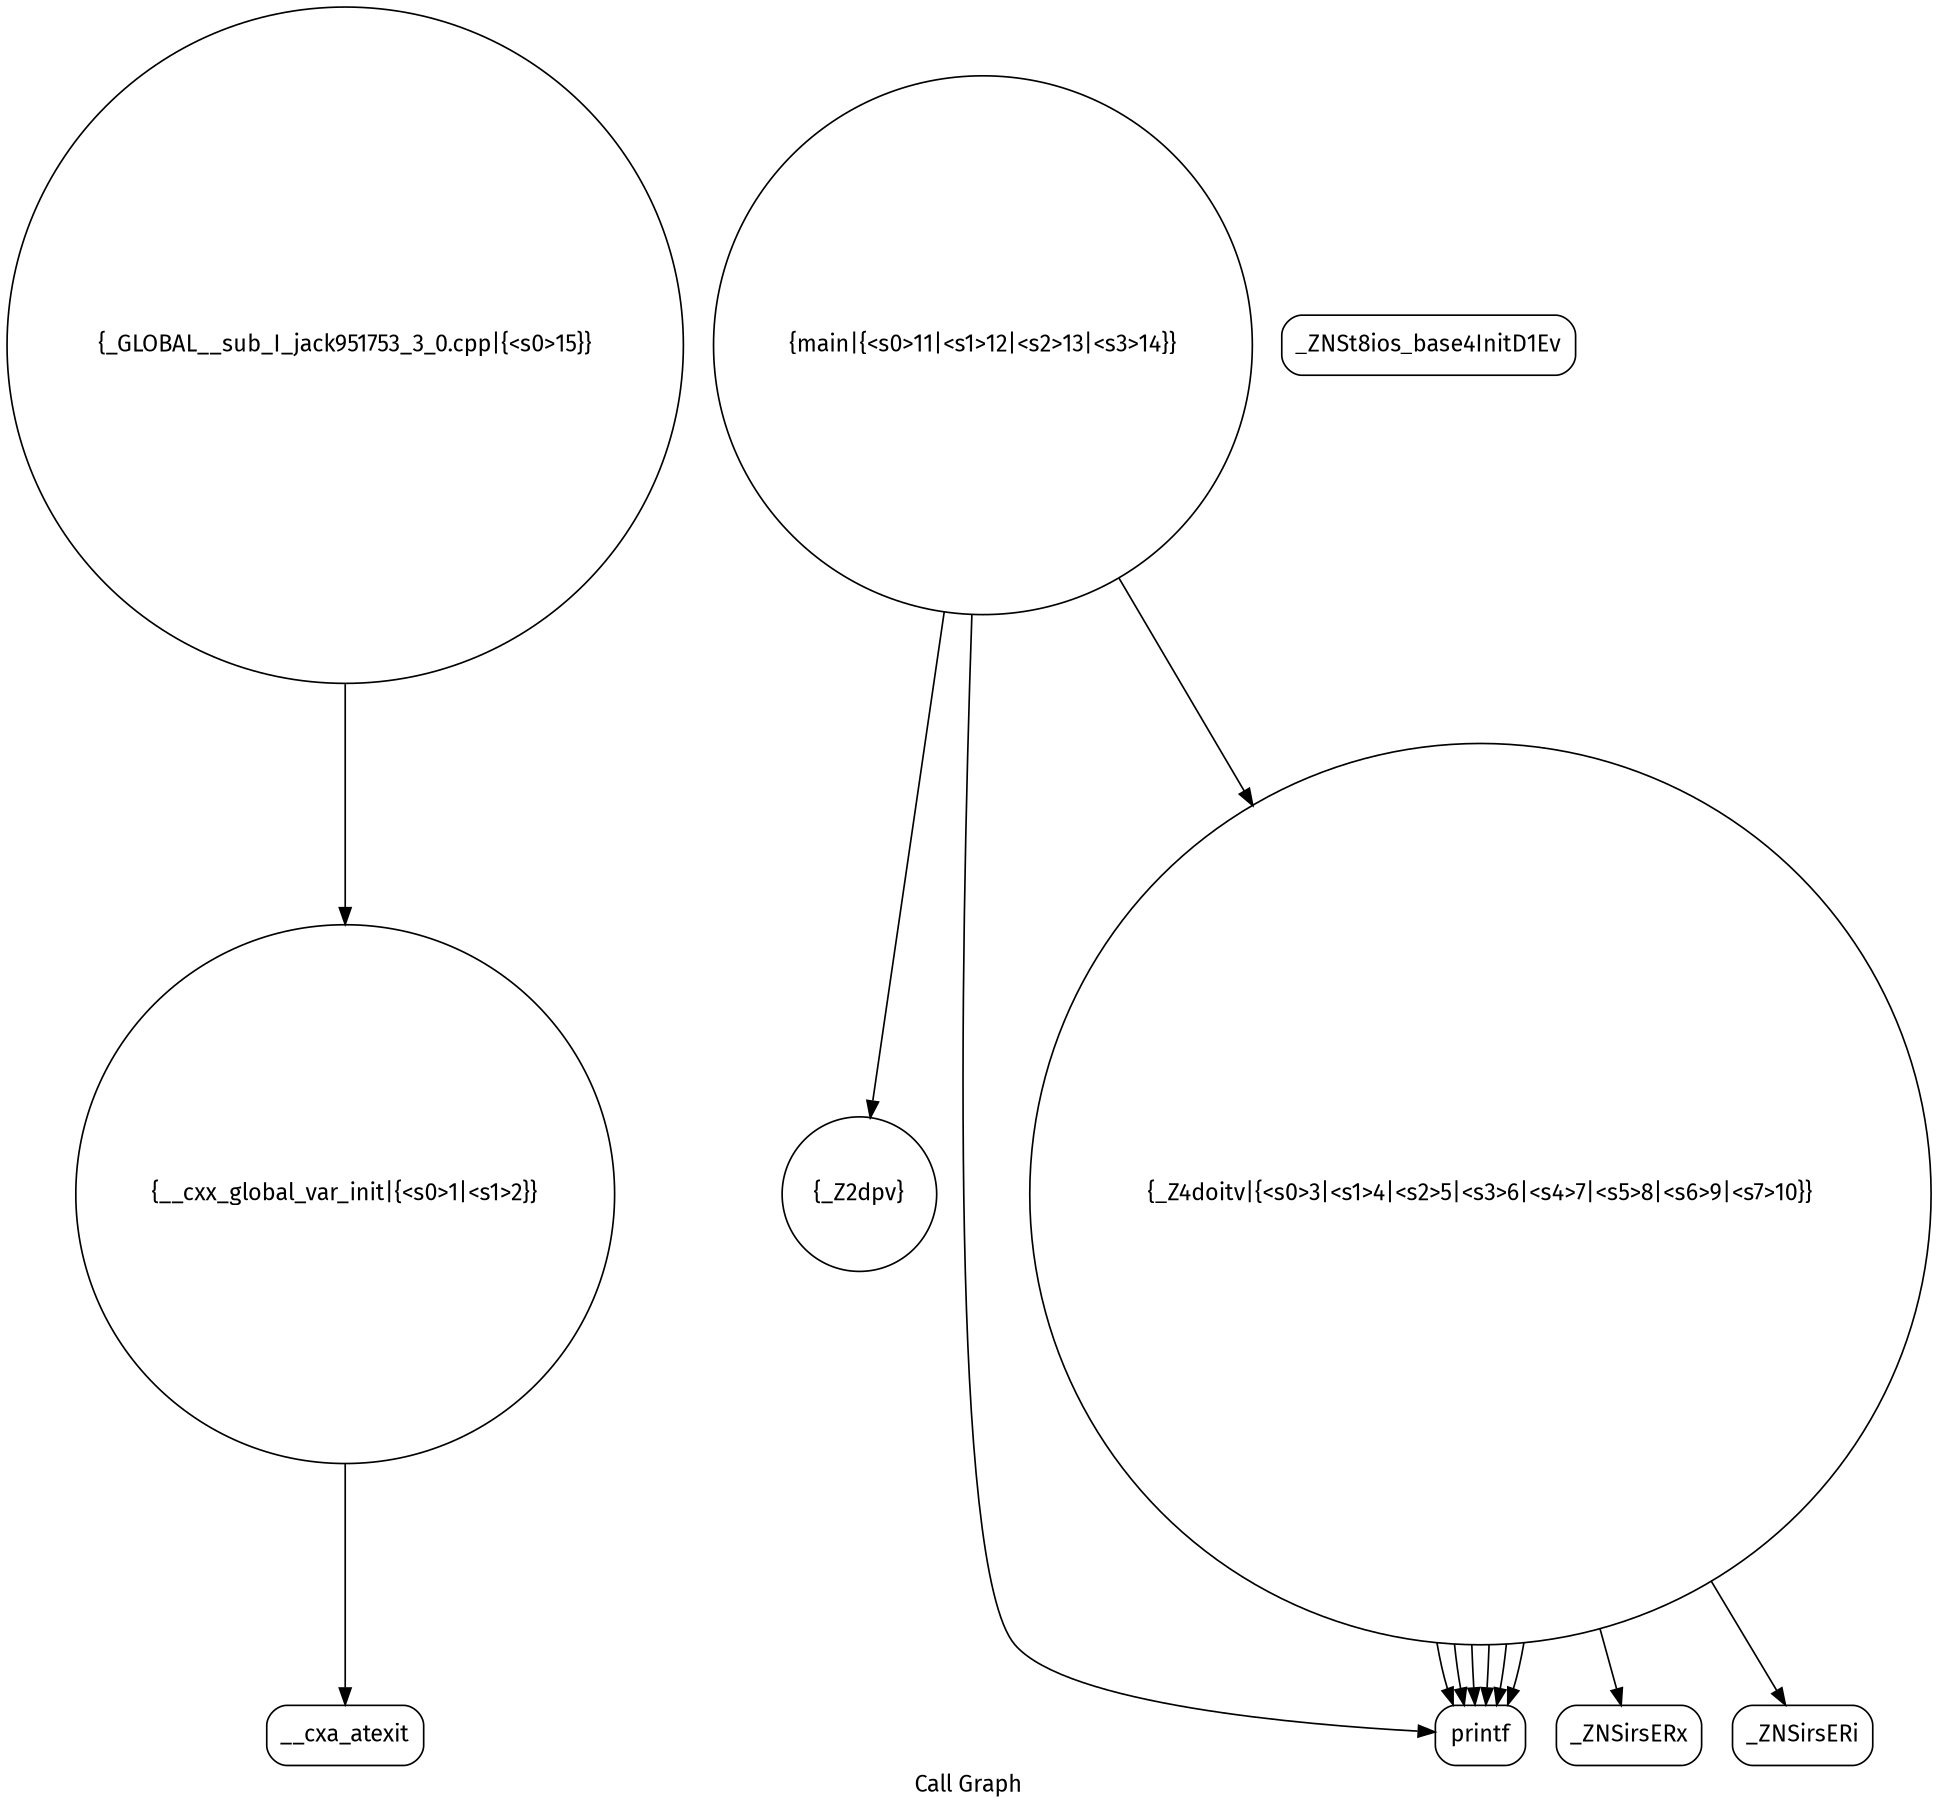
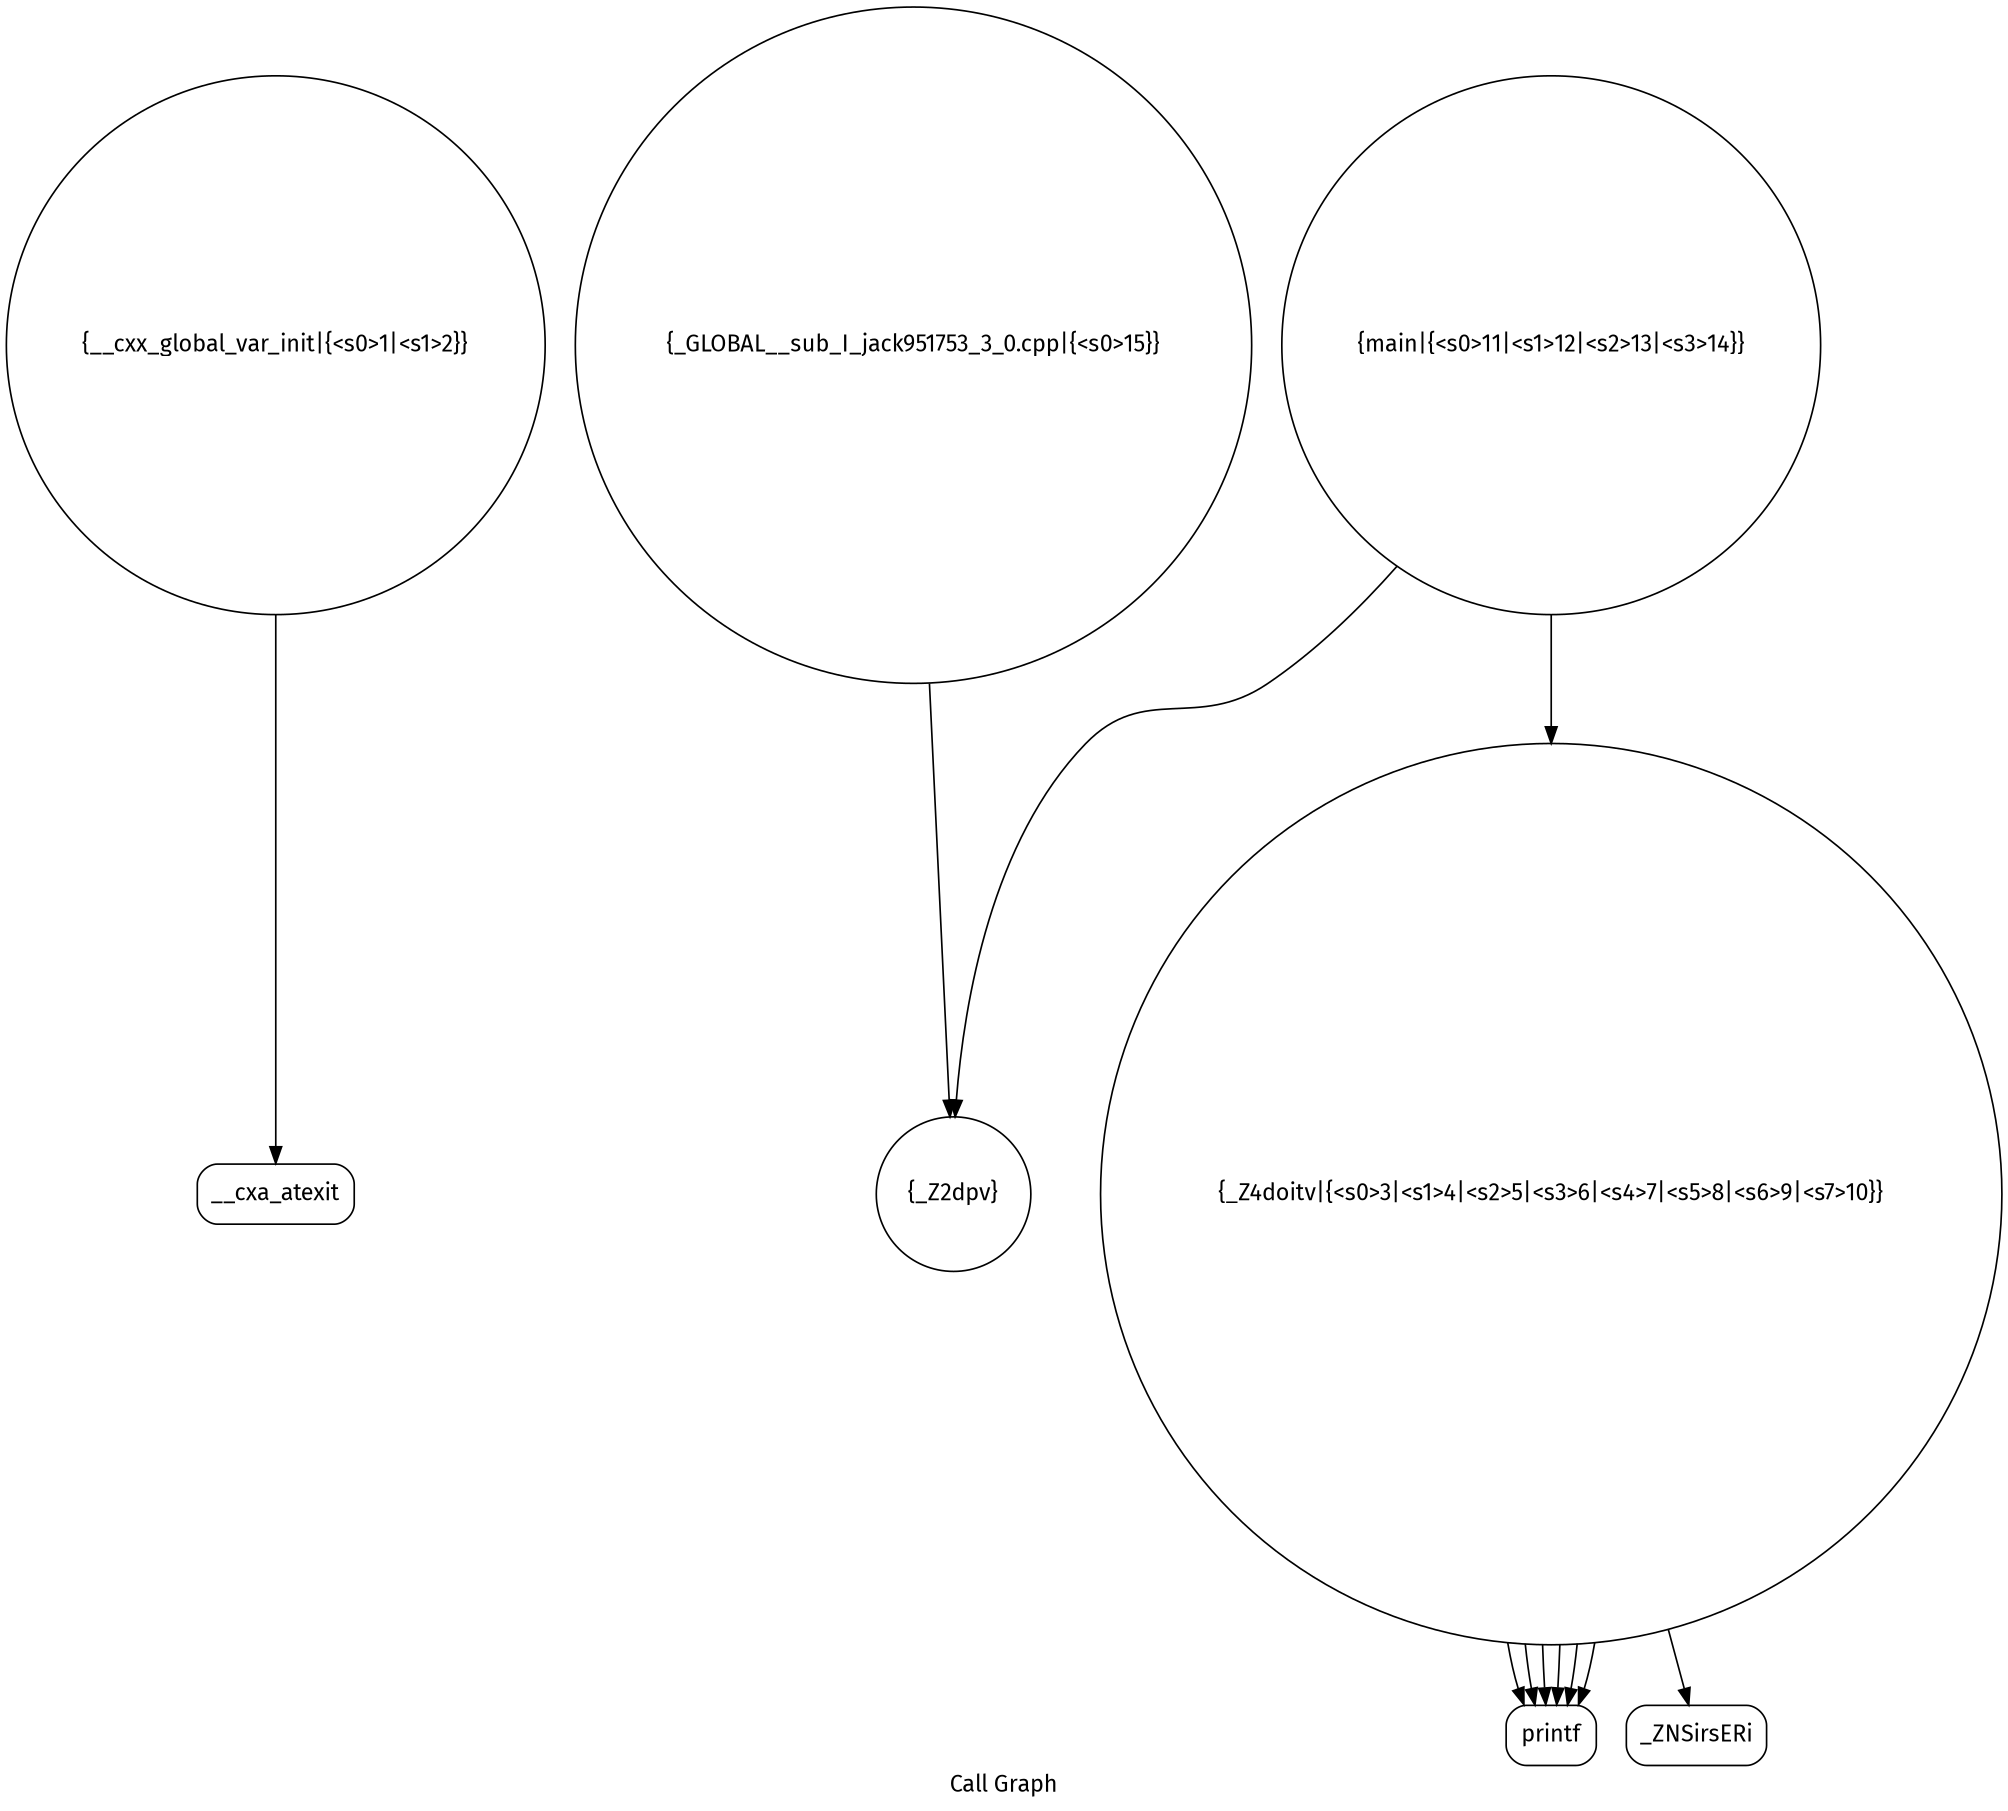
(1429, 345) -> none
(345, 796) -> (939, 892)
(968, 1341) -> none
(1629, 1735) -> none
